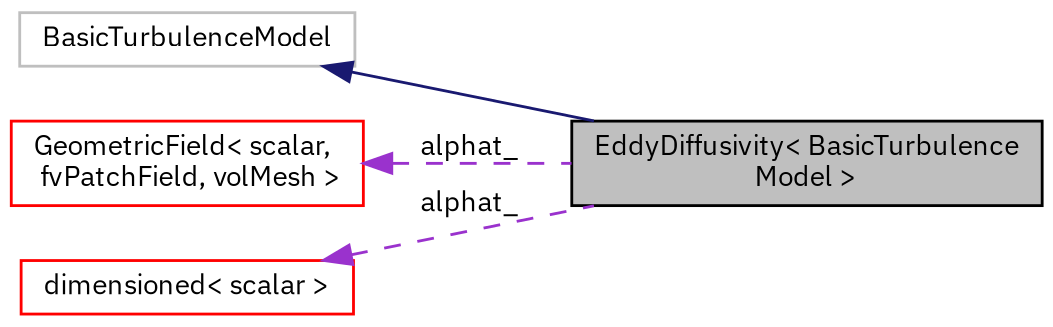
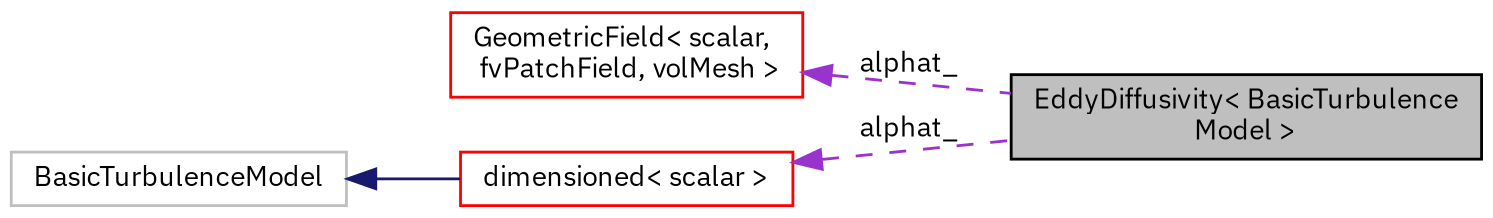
(472, 96) -> (418, 179)
